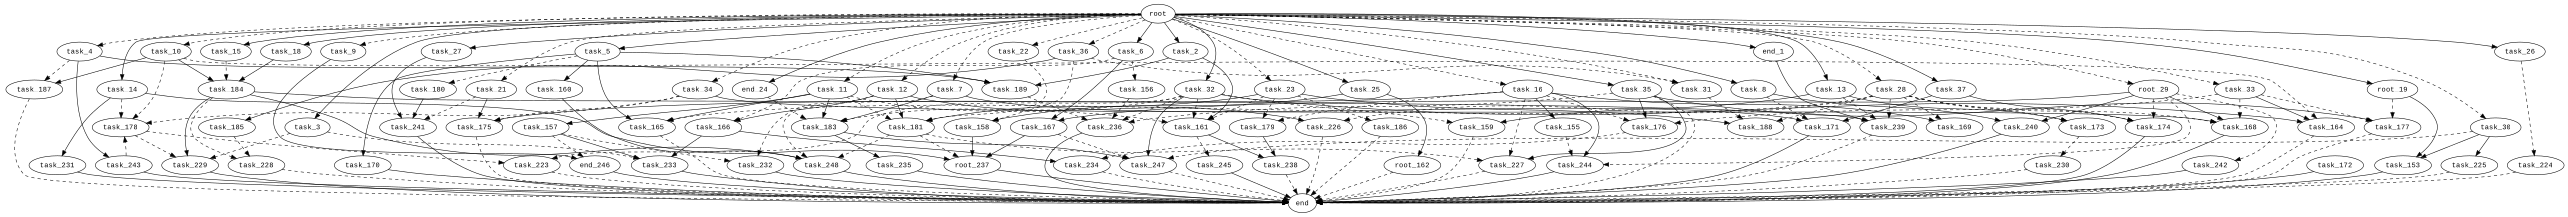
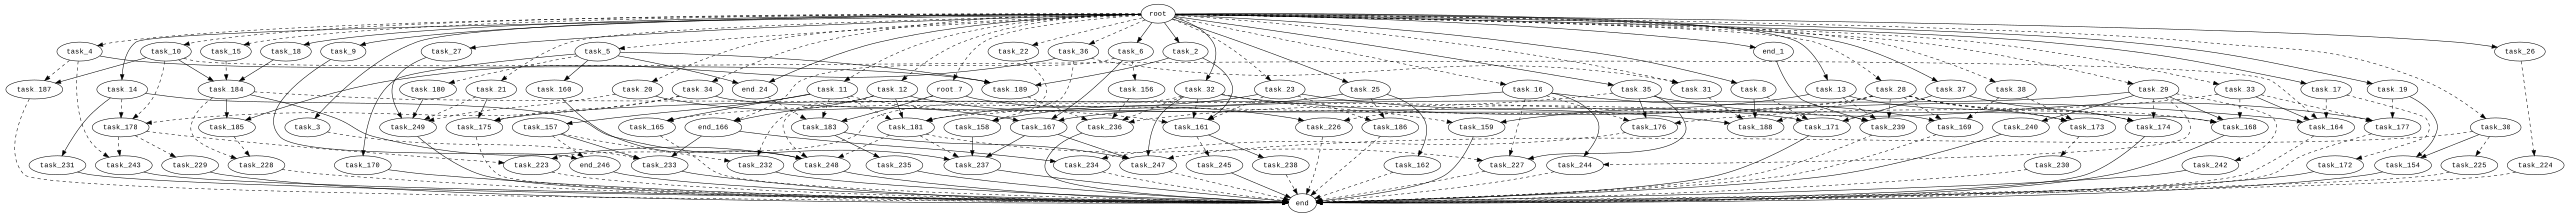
(695, 18) -> (695, 18)
(753, 19) -> (753, 19)
(857, 30) -> (779, 35)
none -> (638, 89)
(950, 89) -> (950, 89)
none -> (2011, 89)
(2154, 89) -> (2154, 89)
none -> (2326, 89)
(2392, 89) -> (2392, 89)
(604, 93) -> (650, 62)
(696, 101) -> (1059, 102)
(827, 106) -> (827, 106)
none -> (1376, 106)
(1884, 107) -> (1754, 106)
(1014, 110) -> none
(79, 112) -> (79, 112)
(187, 122) -> (227, 106)
(408, 127) -> (408, 127)
(713, 127) -> (713, 127)
(1258, 127) -> none
(1563, 127) -> none
(2484, 144) -> (2484, 144)
(1091, 145) -> (1091, 145)
(251, 146) -> none
(126, 149) -> (118, 144)
(972, 165) -> (972, 165)
(1412, 165) -> (1412, 165)
(2403, 165) -> (2403, 165)
(1445, 175) -> (1445, 175)
(1438, 190) -> (1438, 190)
(1545, 190) -> (1756, 179)
